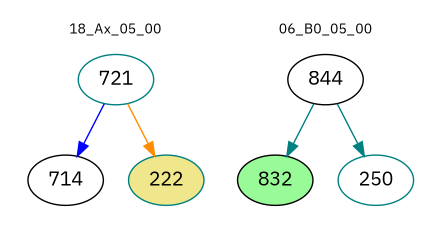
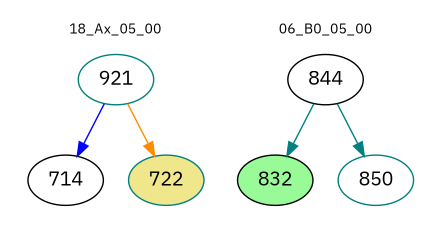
(116, 80) -> (116, 80)
(166, 180) -> (166, 180)
(376, 180) -> (376, 180)
